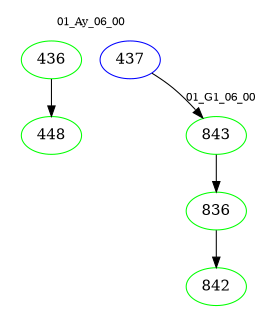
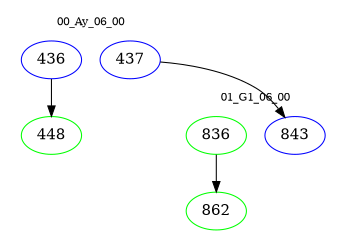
(91, 23) -> (91, 23)
(51, 60) -> (51, 60)
(216, 135) -> (295, 135)
(216, 168) -> none
(216, 287) -> (216, 211)
